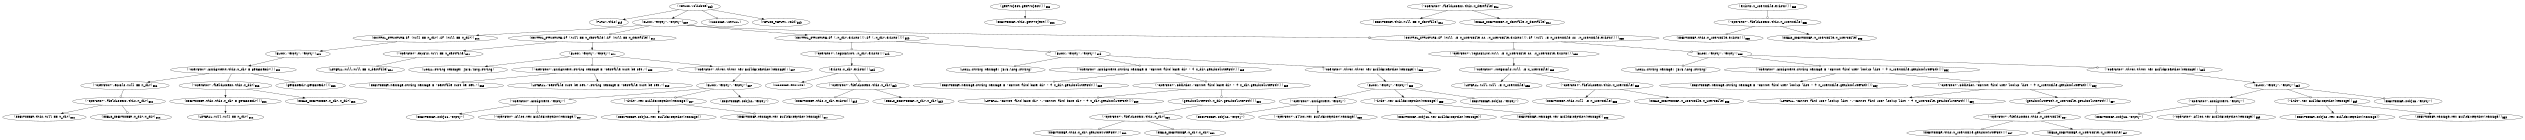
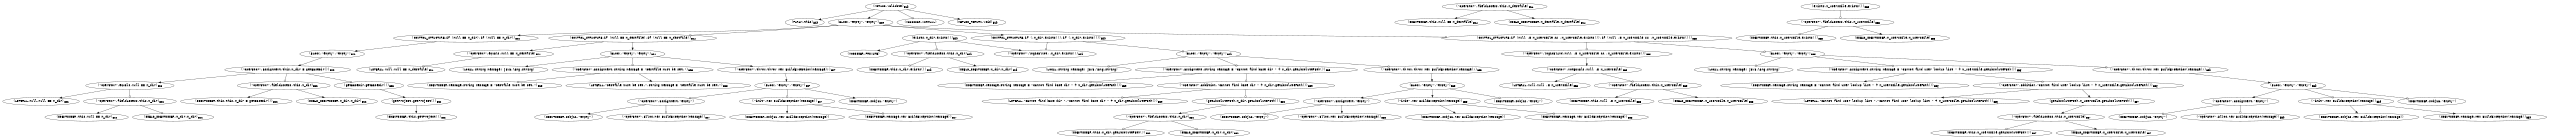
(852, 61) -> (987, 46)
none -> (391, 93)
(225, 108) -> (86, 93)
